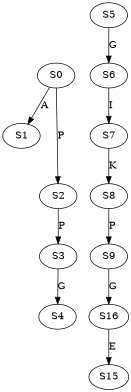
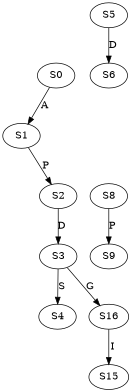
(113, 45) -> (113, 45)
(57, 132) -> (38, 163)
(109, 136) -> none
(62, 226) -> (62, 226)
(109, 283) -> (81, 284)
(62, 287) -> (62, 287)
(113, 347) -> (113, 347)
